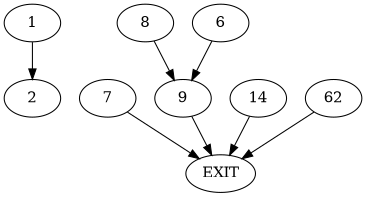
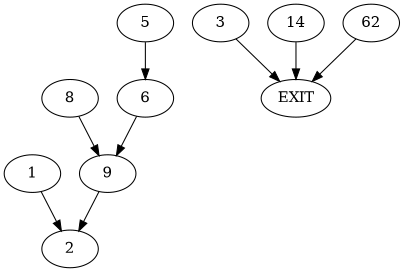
none -> (145, 23)
(108, 98) -> (221, 23)
(199, 131) -> (91, 207)
